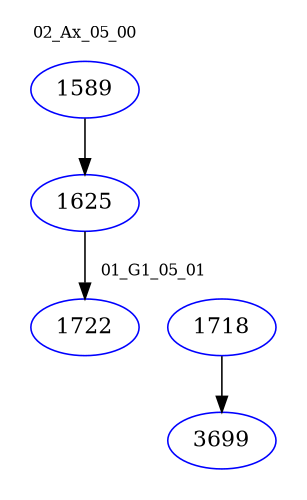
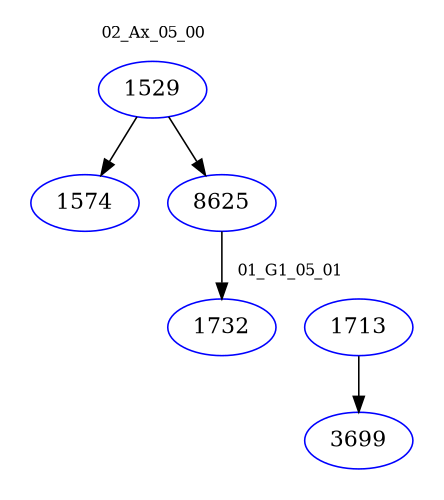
(85, 90) -> (153, 90)
(85, 203) -> (222, 203)
none -> (85, 203)
(85, 327) -> (222, 327)
(222, 327) -> (359, 327)
